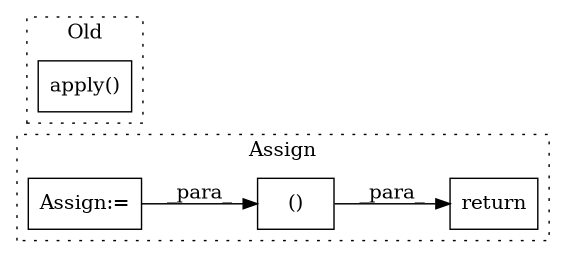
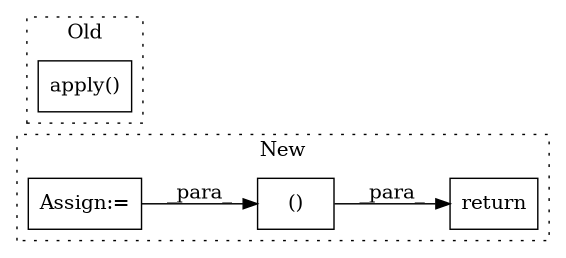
(283, 151) -> (283, 151)
